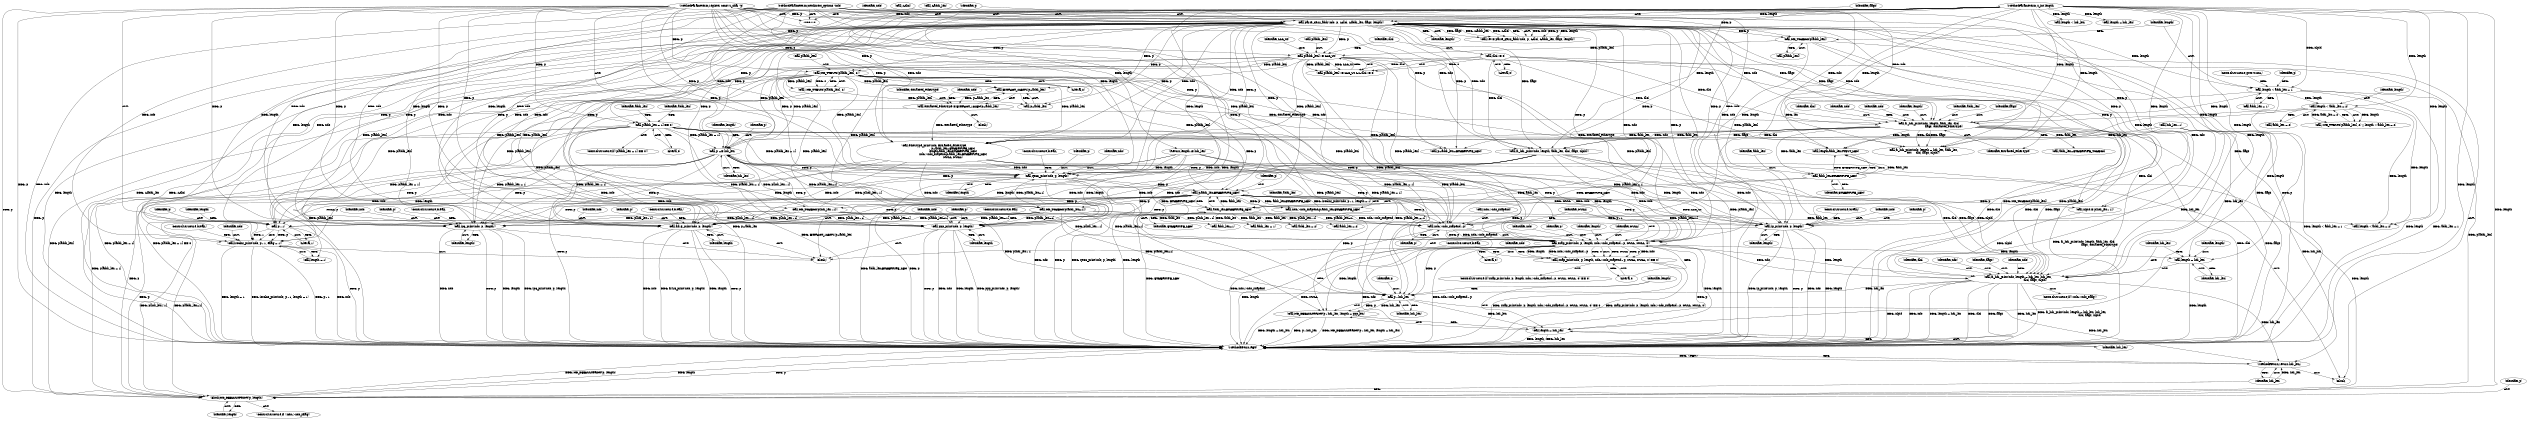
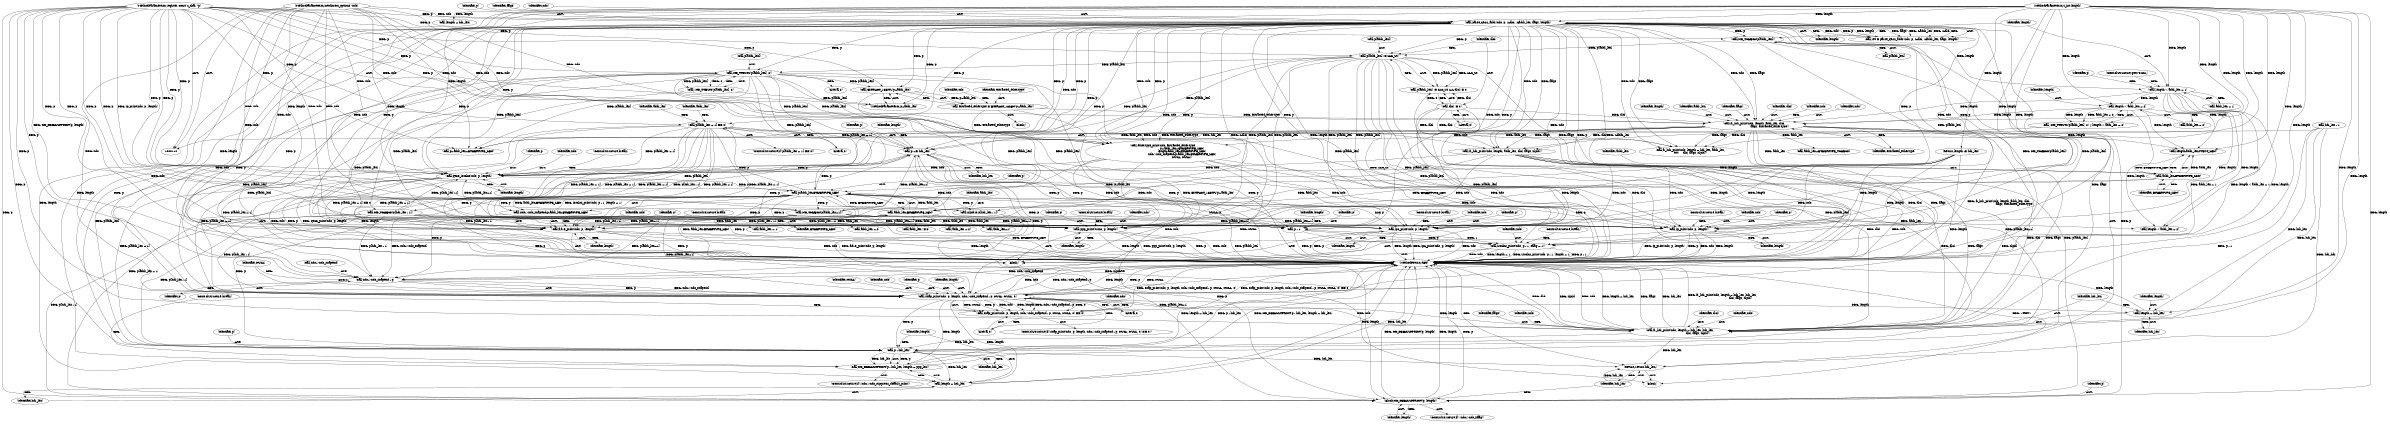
(903, 6) -> none
(936, 6) -> none
(1407, 10) -> (970, 136)
(2070, 23) -> none
(1276, 40) -> none
(2314, 48) -> (2177, 48)
(965, 79) -> none
(375, 80) -> (400, 84)
(1021, 90) -> (886, 90)
none -> (1439, 99)
(126, 107) -> (91, 107)
(1035, 107) -> (894, 107)
(1716, 107) -> (138, 107)
(1792, 115) -> (2218, 115)
(457, 136) -> none
(1047, 176) -> (469, 176)
(23, 185) -> (59, 125)
(296, 192) -> none
(2185, 196) -> (2067, 217)
(570, 210) -> (1379, 213)
(599, 219) -> none
(953, 227) -> (1096, 230)
none -> (916, 230)
(307, 243) -> none
(315, 260) -> none
(1301, 260) -> (899, 275)
(1212, 273) -> (1854, 338)
(2070, 297) -> none
(2279, 364) -> (1640, 367)
none -> (870, 384)
(1959, 395) -> none
